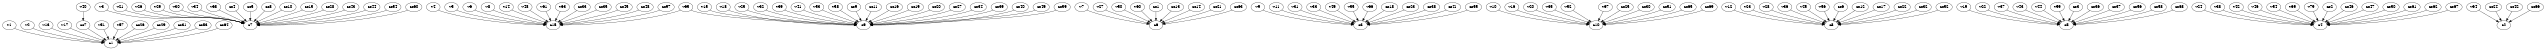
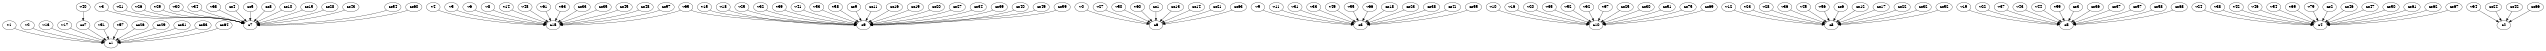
(372, 7) -> none
(1082, 7) -> (1082, 7)
none -> (1587, 7)
(1688, 7) -> (1688, 7)
(2137, 7) -> (2137, 7)
